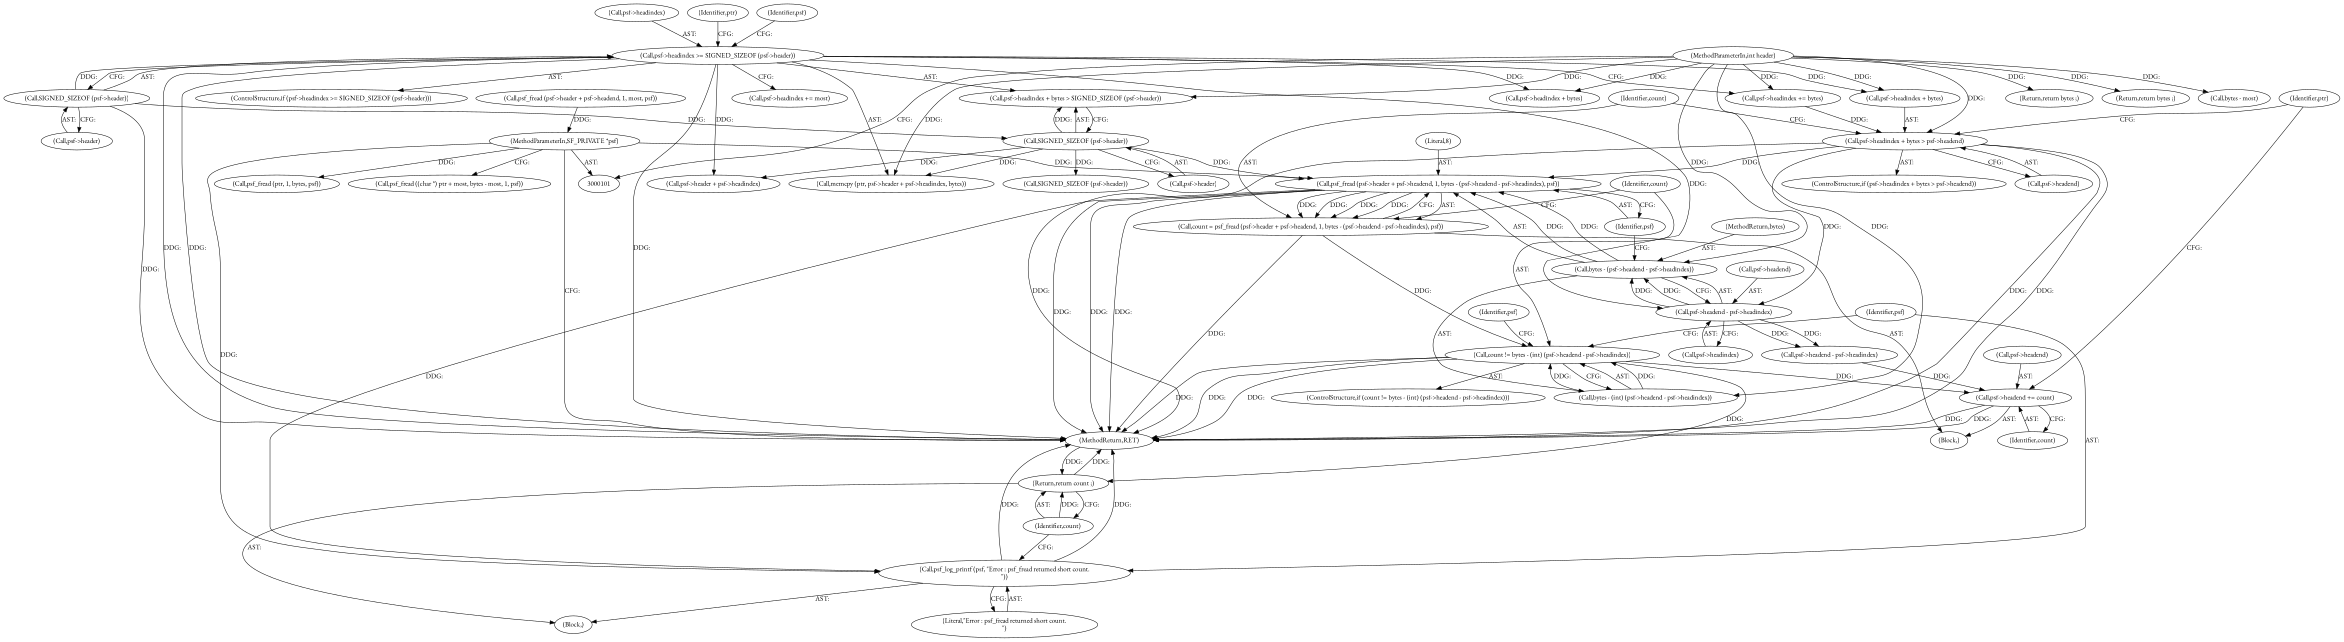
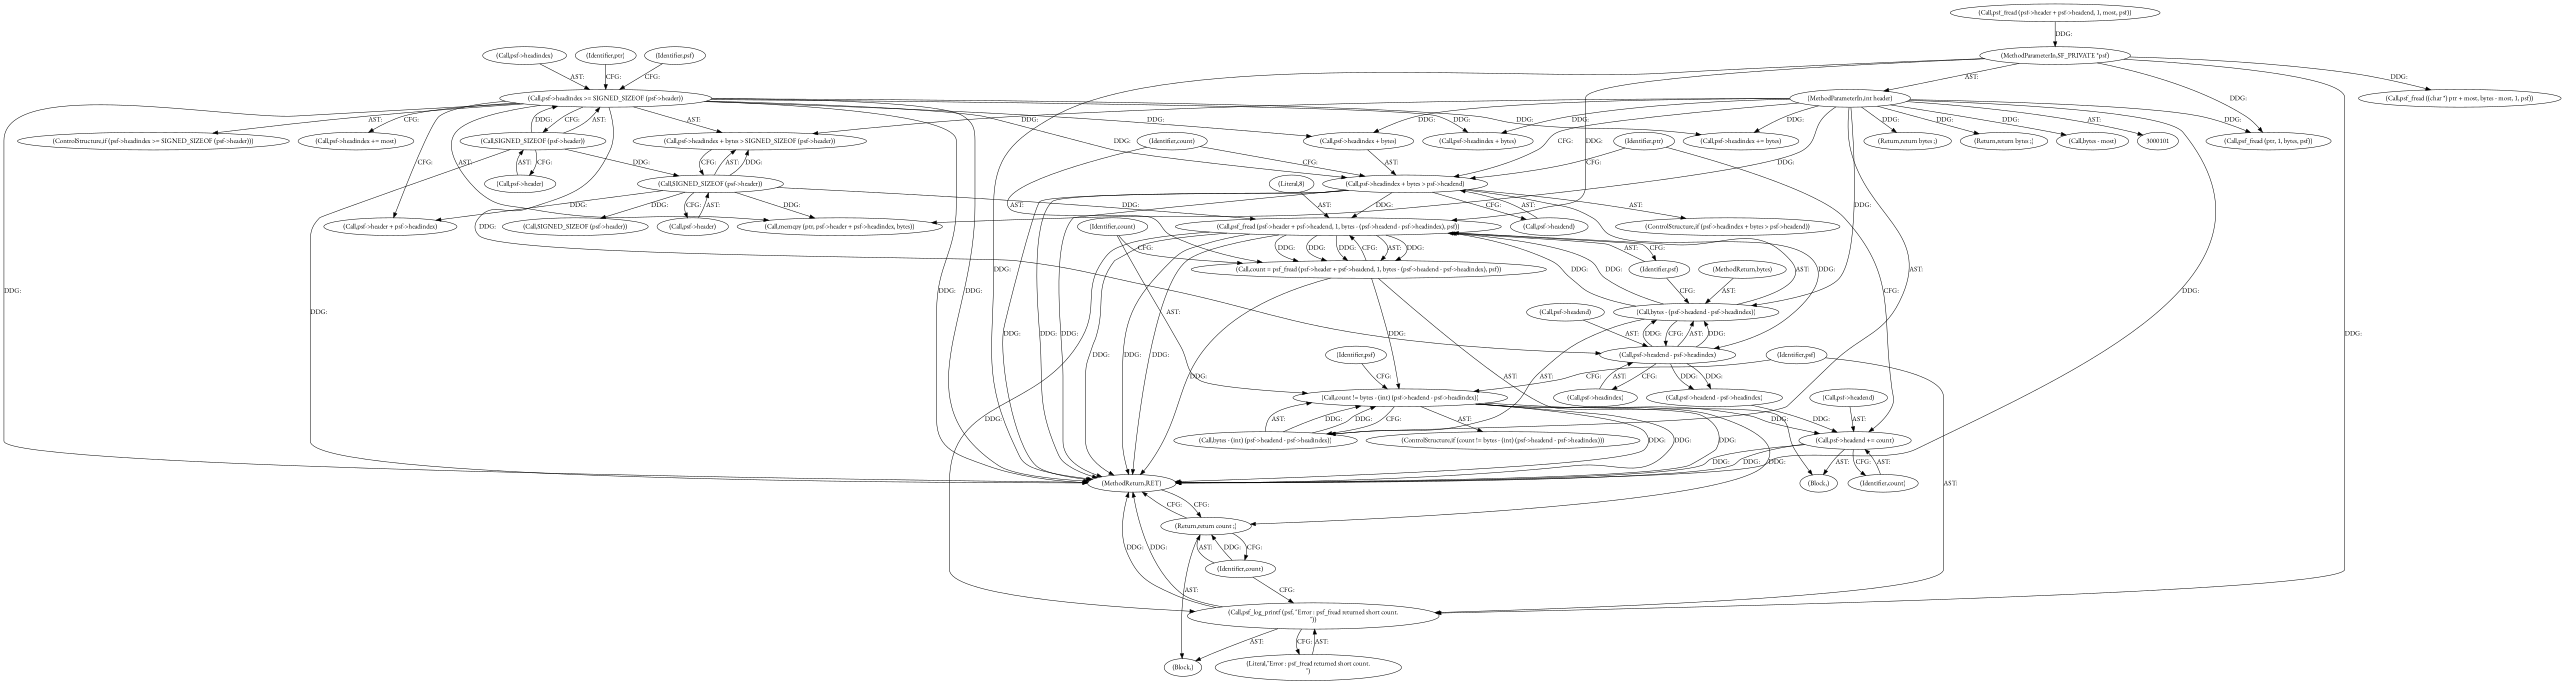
(1617, 77) -> (1526, 120)
(1977, 98) -> (1566, 141)
none -> (2079, 105)
(1841, 119) -> (1026, 127)
(726, 120) -> (426, 162)
(906, 120) -> (2095, 120)
(580, 161) -> (1954, 77)
(523, 163) -> (2400, 77)
(1881, 227) -> (1917, 269)
(573, 291) -> (1003, 269)
none -> (1927, 444)
(1075, 462) -> (1202, 505)
(1102, 462) -> (1175, 505)
